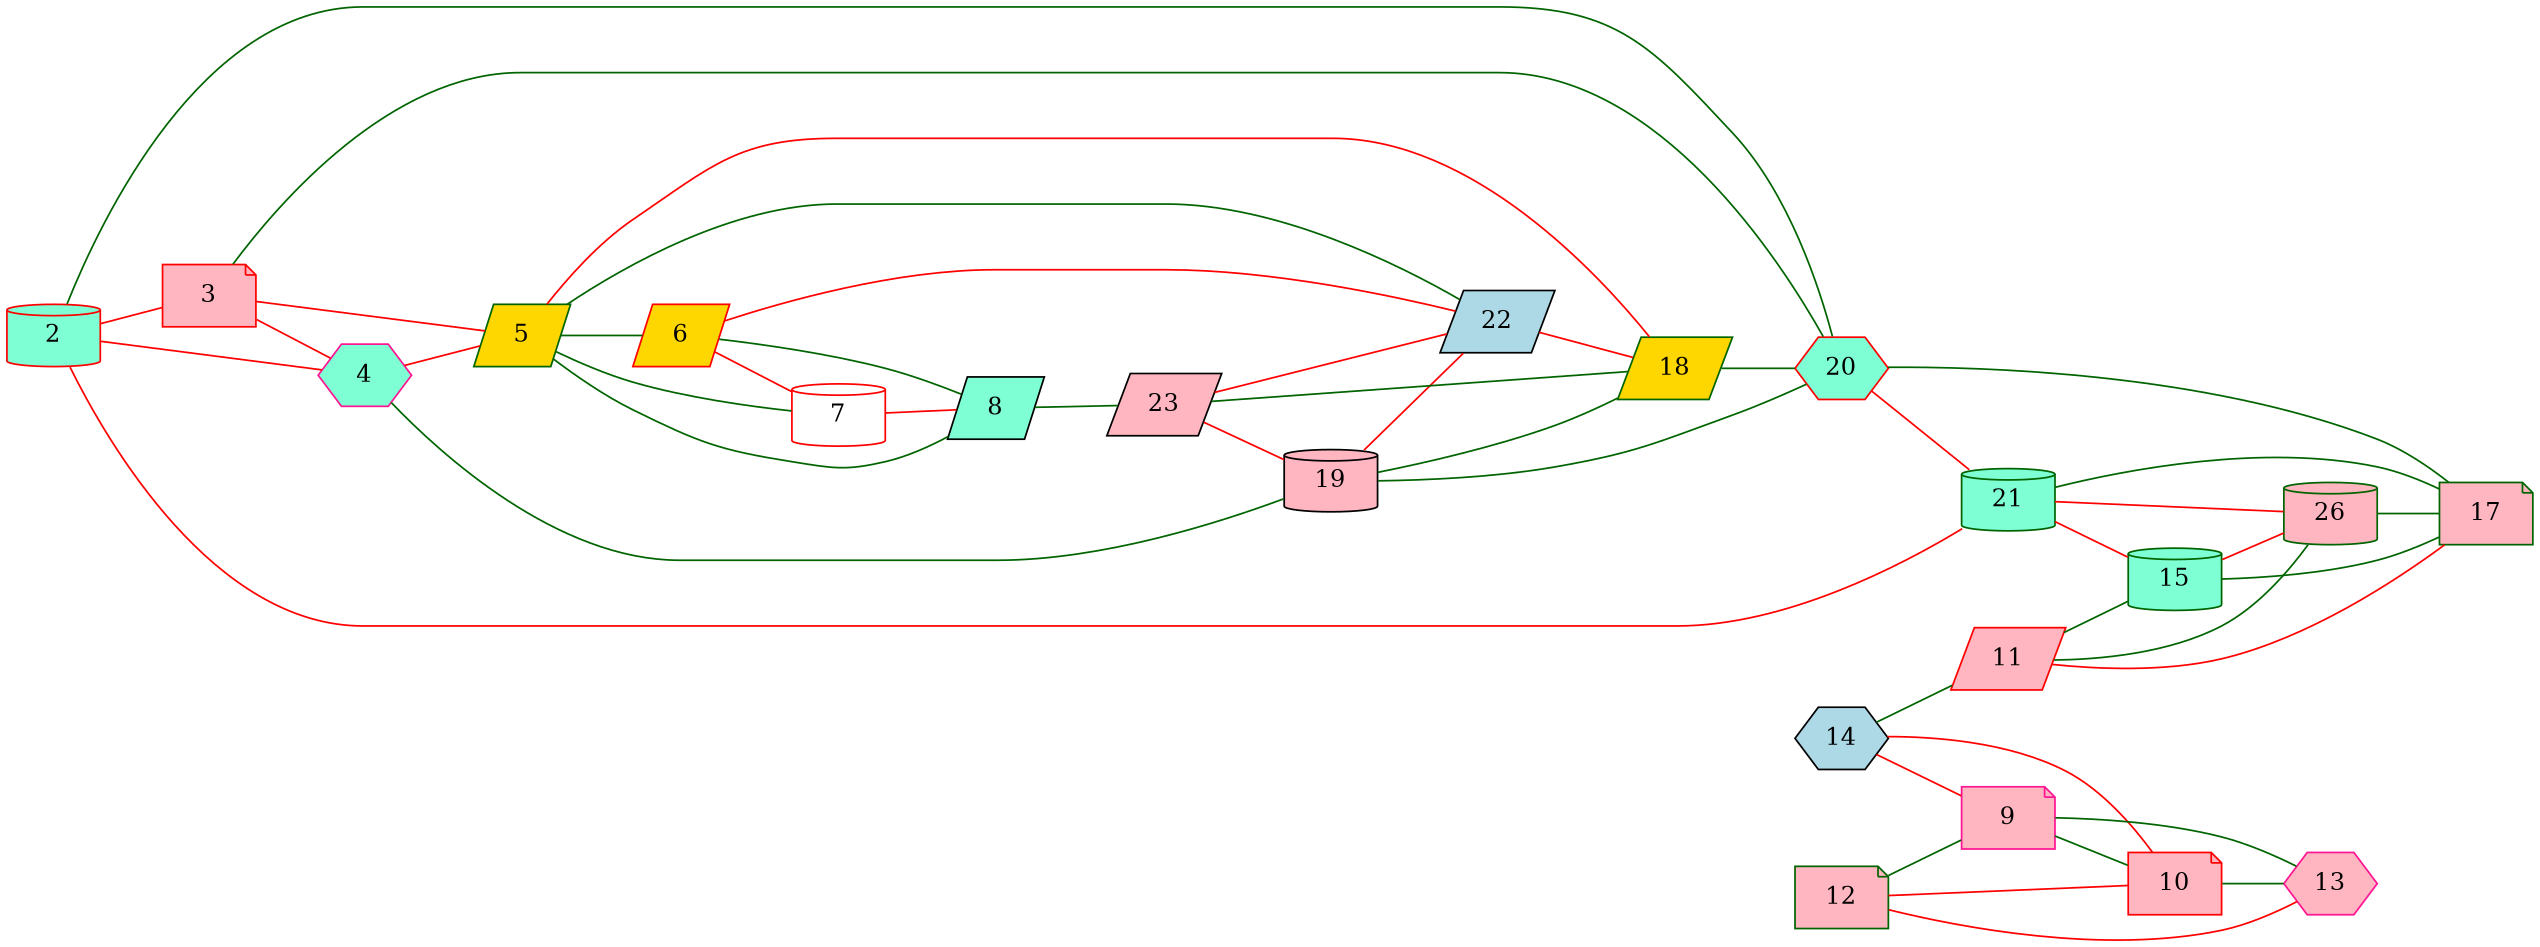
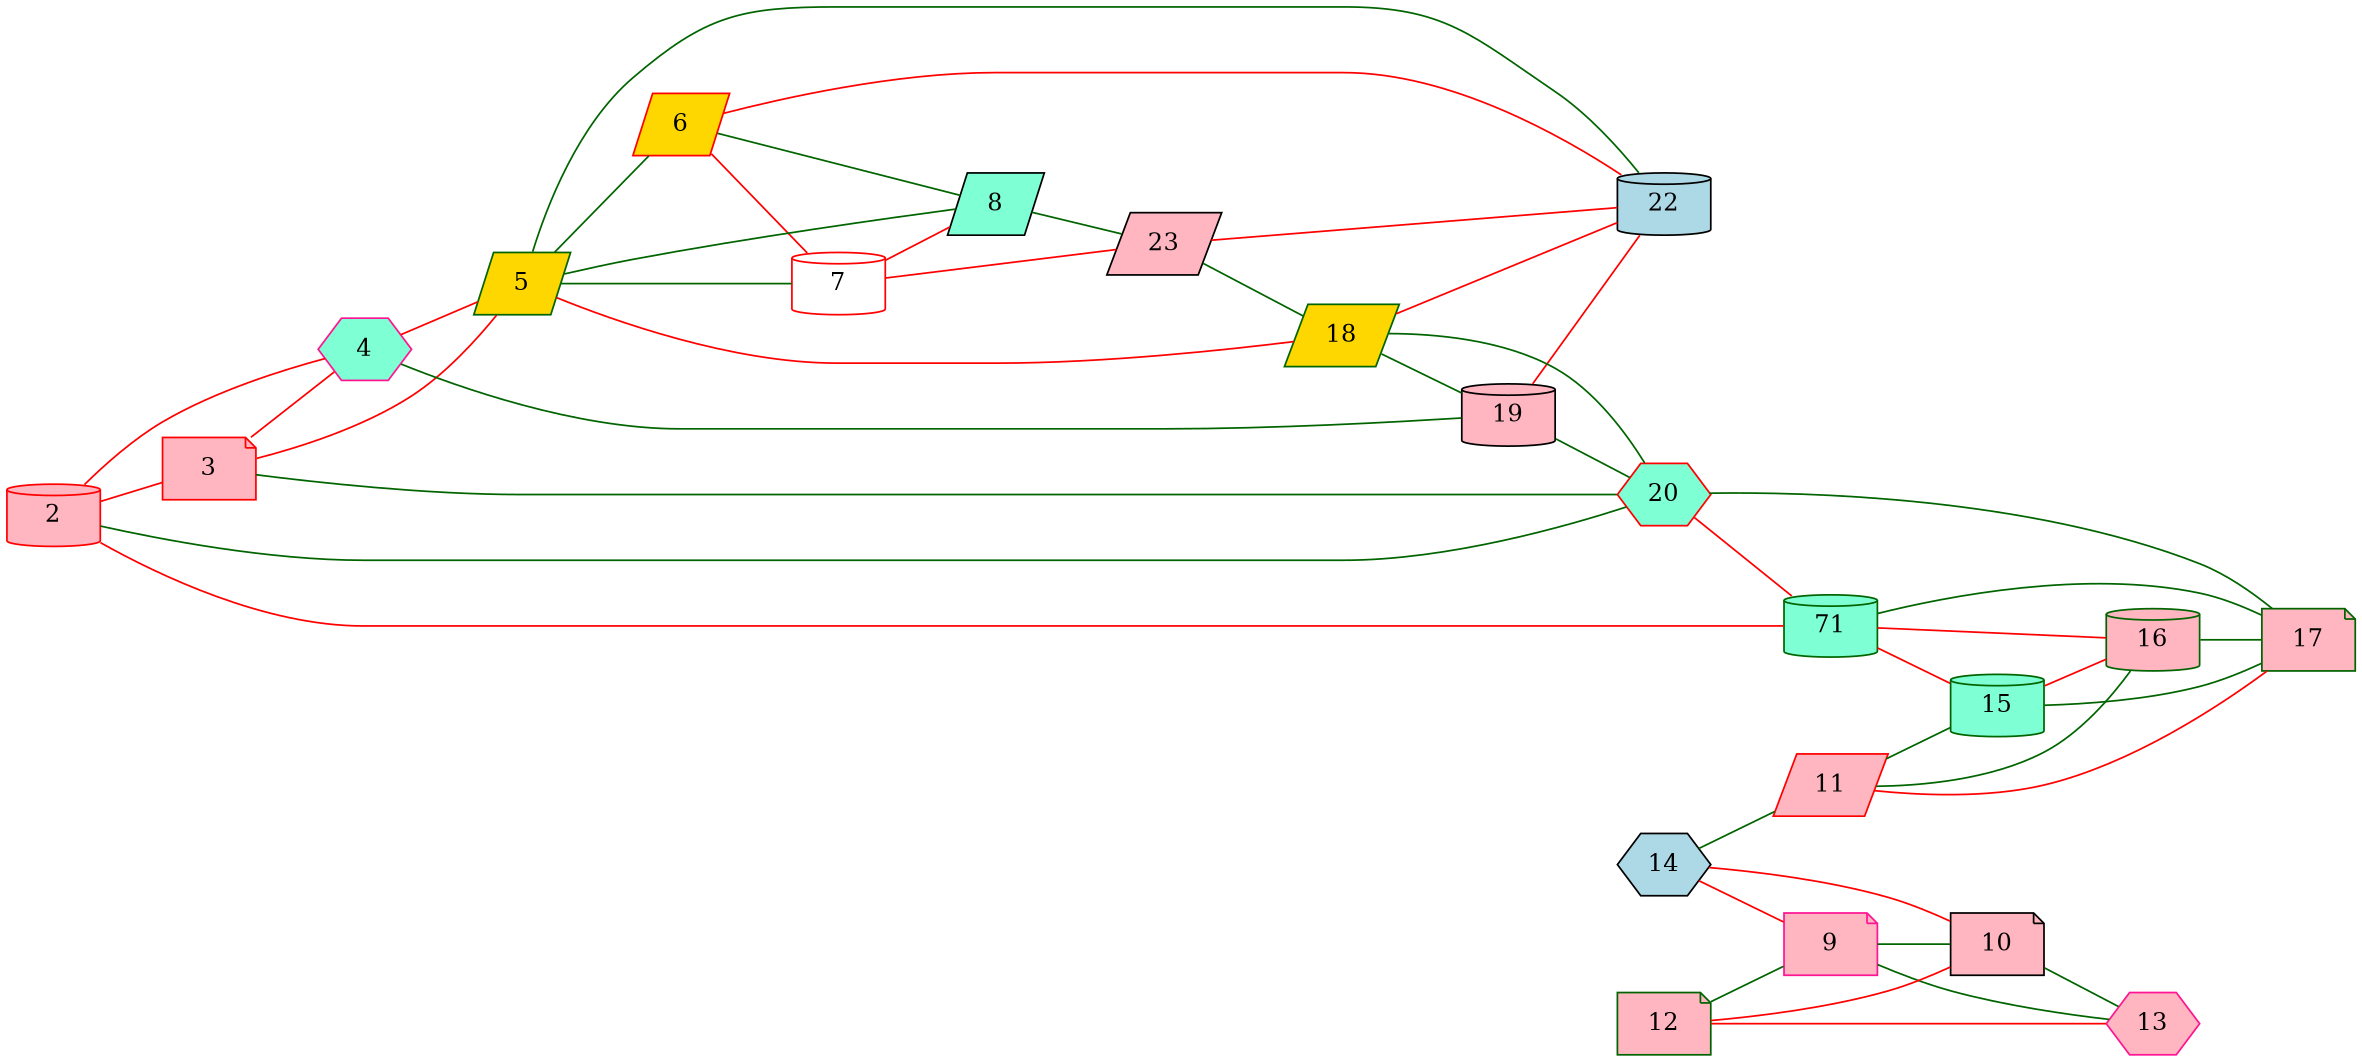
(1497, 322) -> (1664, 204)
(54, 335) -> (54, 515)
(1244, 441) -> (1001, 264)
(2008, 500) -> (1831, 626)
(2331, 514) -> (2153, 640)
(2175, 884) -> (1997, 944)
